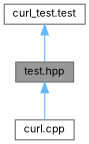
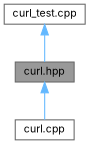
(45, 14) -> (45, 14)
(45, 72) -> (45, 72)
